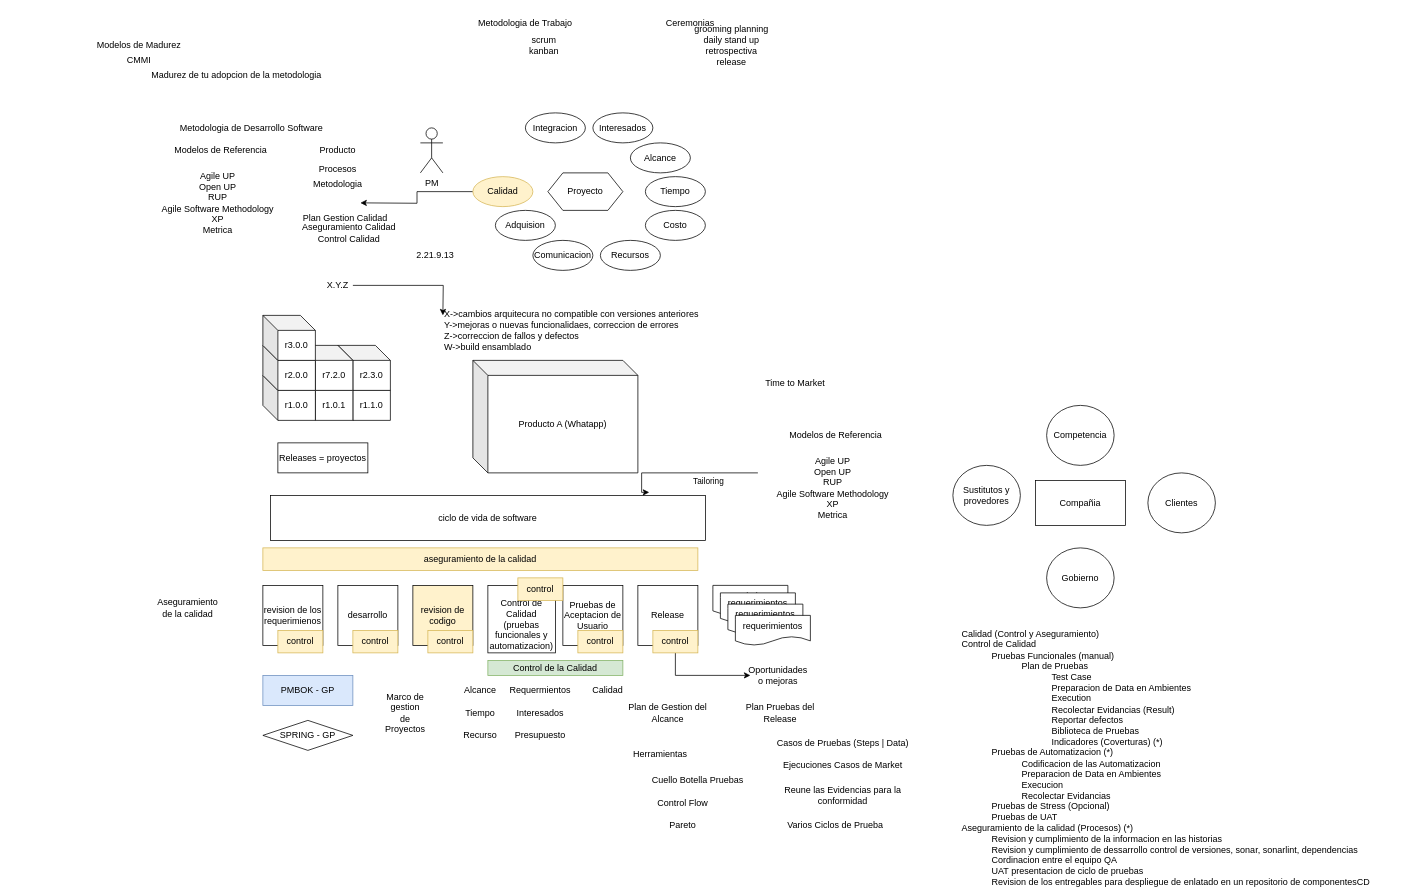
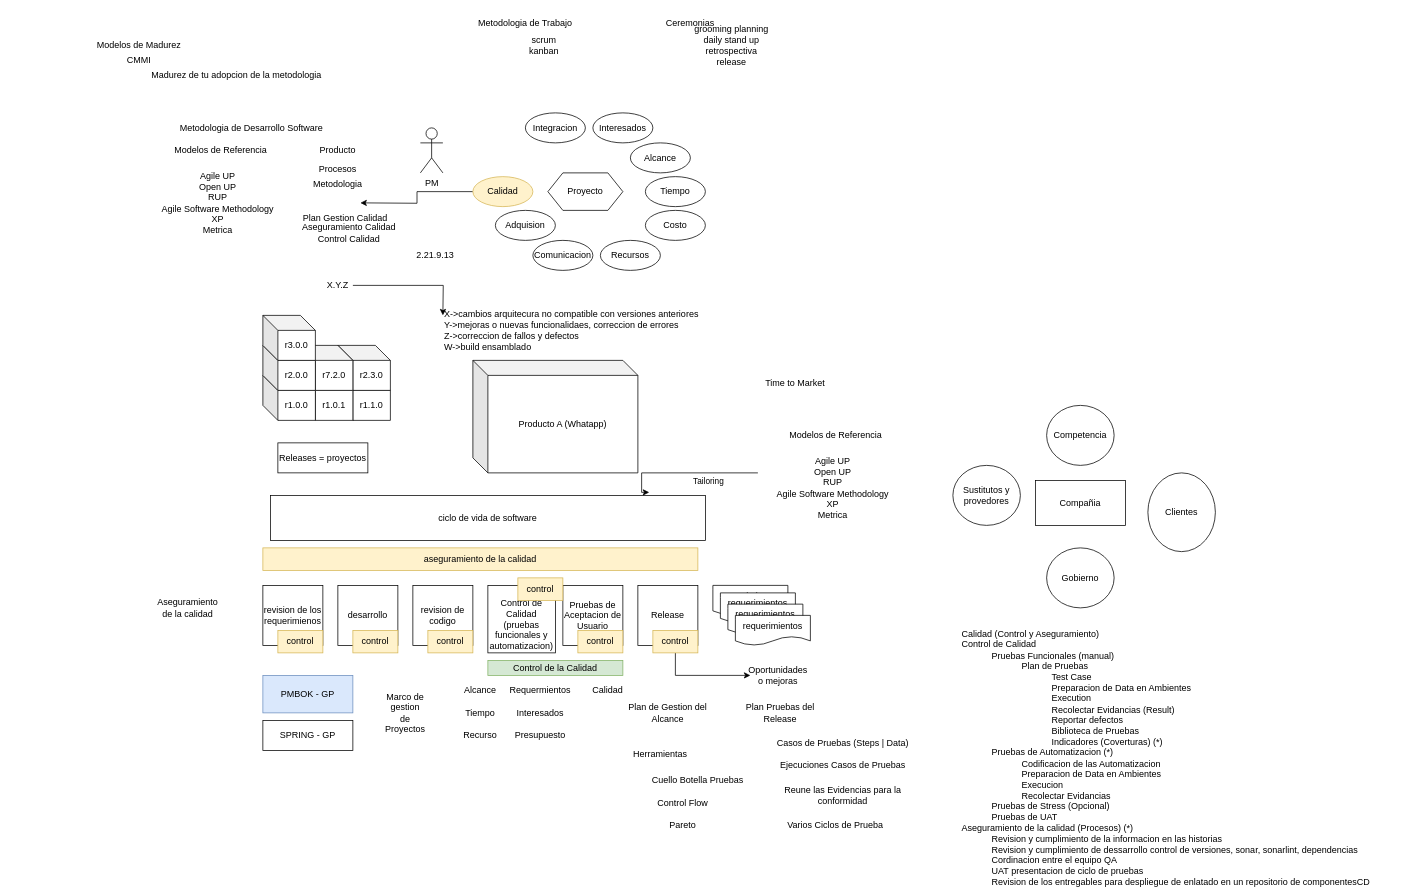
(1182, 503) -> (1182, 512)
(443, 615) -> (443, 615)
(308, 690) -> (308, 694)
(308, 735) -> (308, 735)
(843, 765) -> (843, 765)
